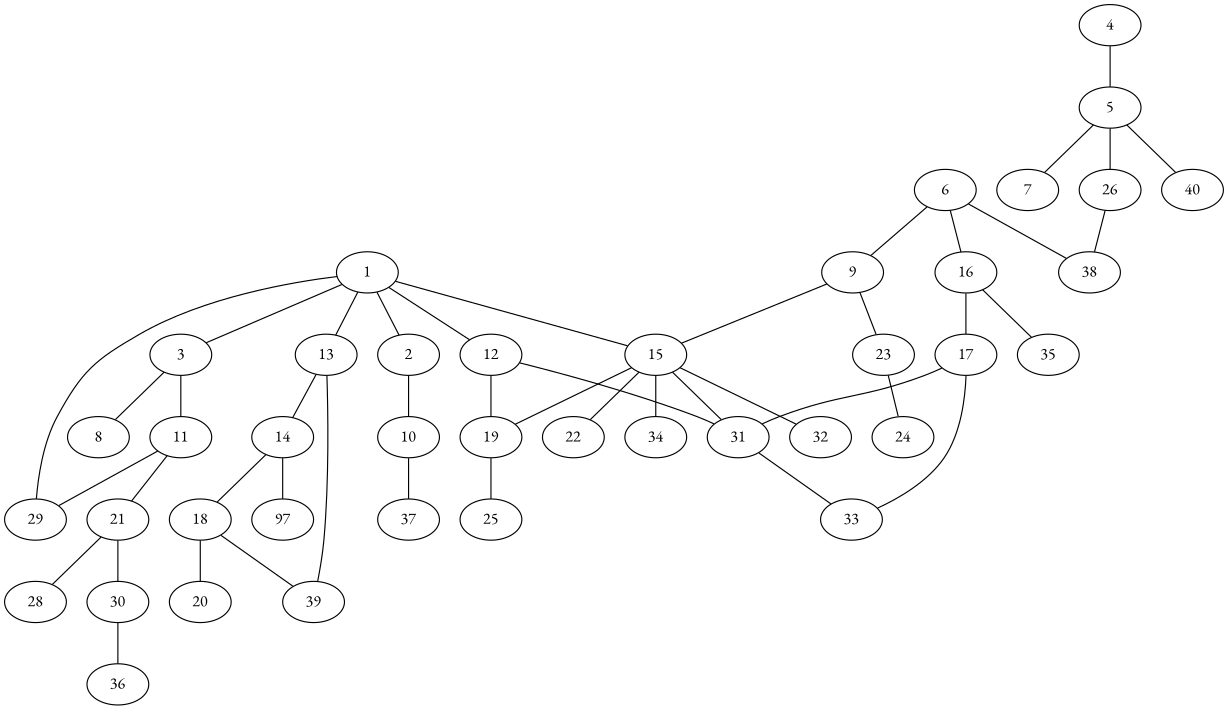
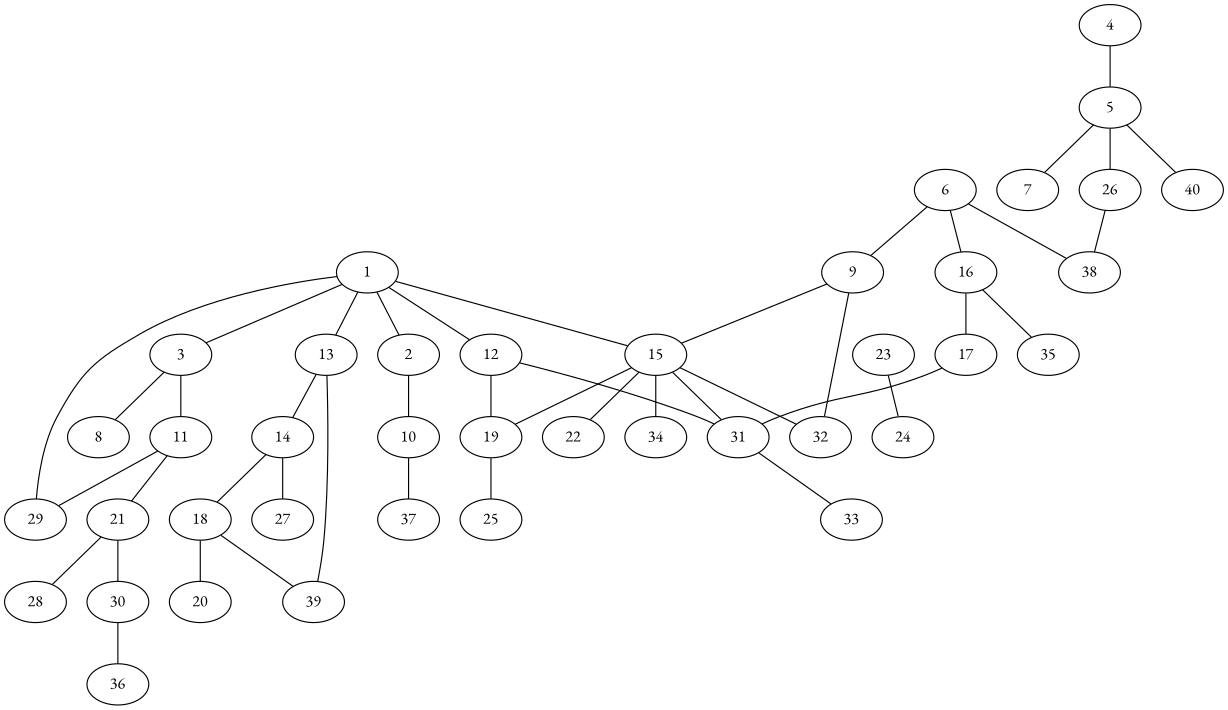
(868, 313) -> (837, 355)
(945, 457) -> none
(283, 520) -> (283, 520)
